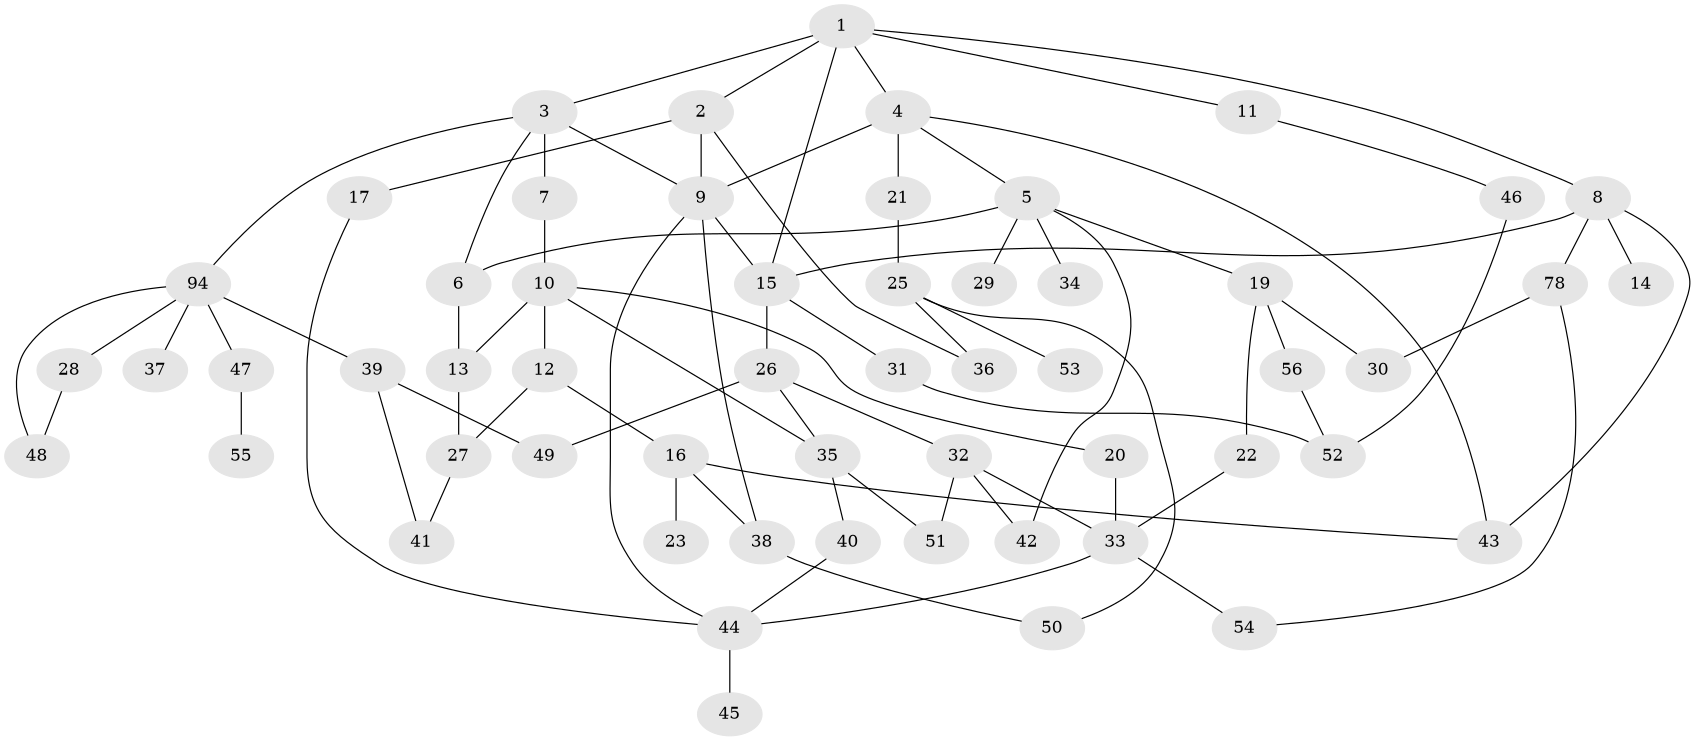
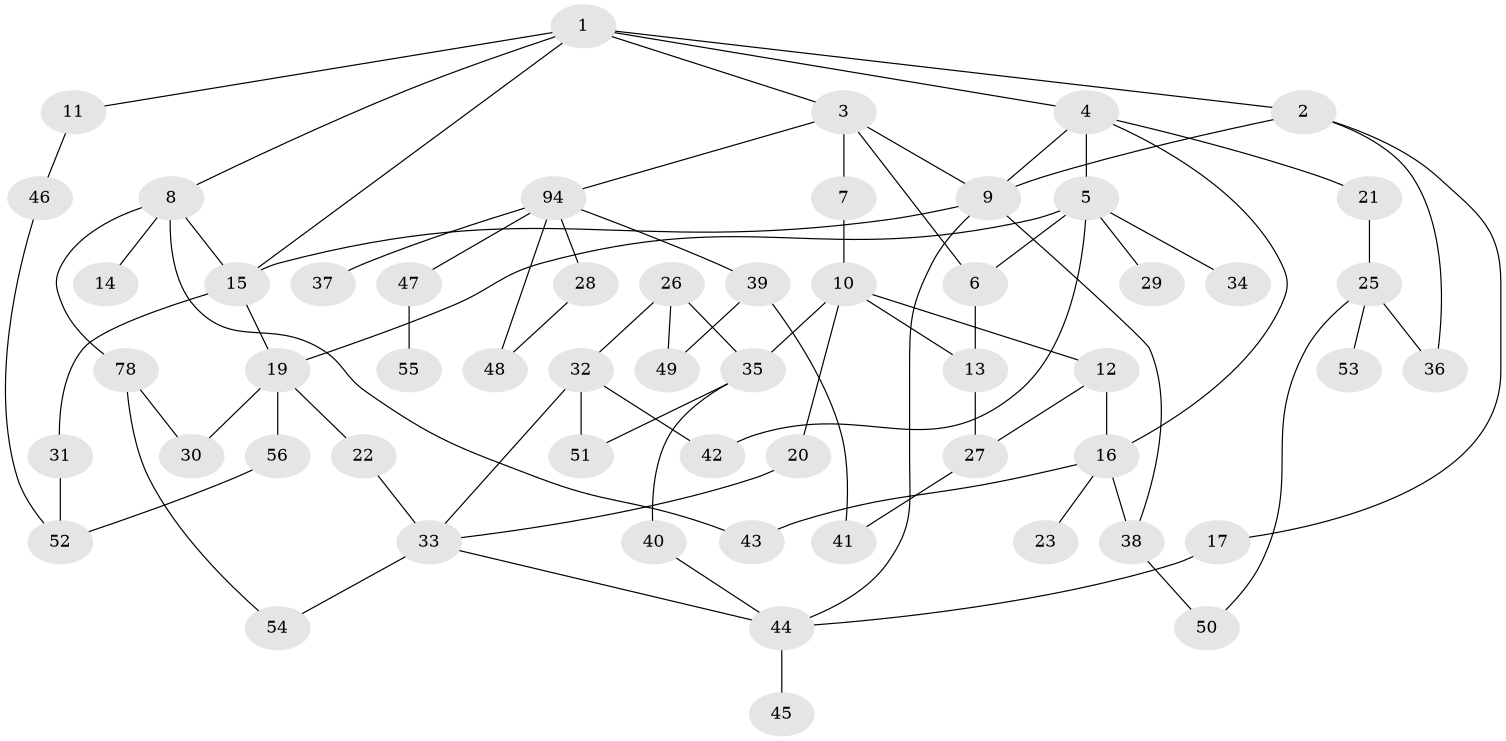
(1280, 230) -> (1286, 276)
(767, 321) -> (256, 325)
